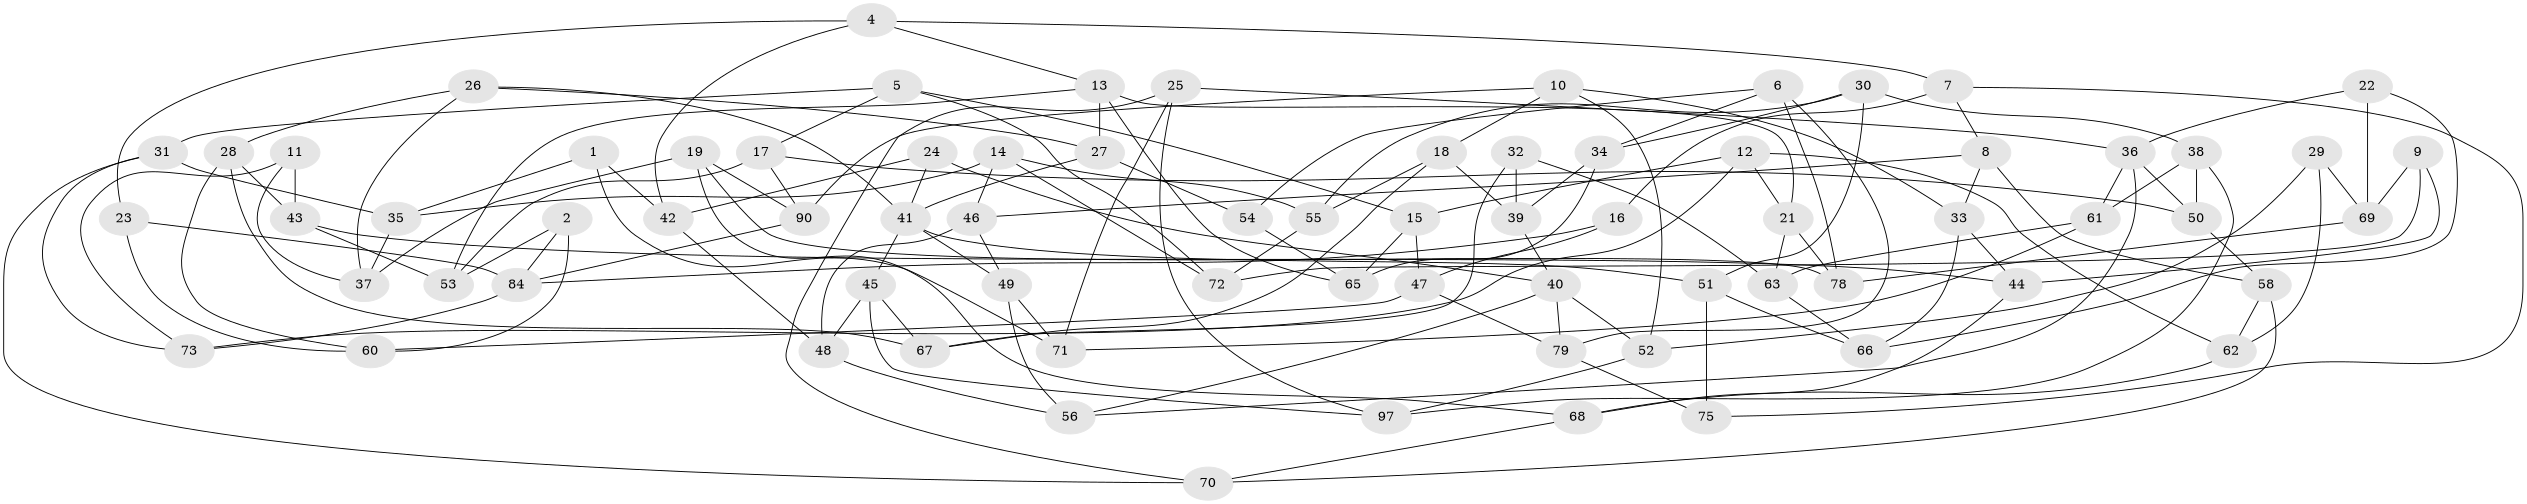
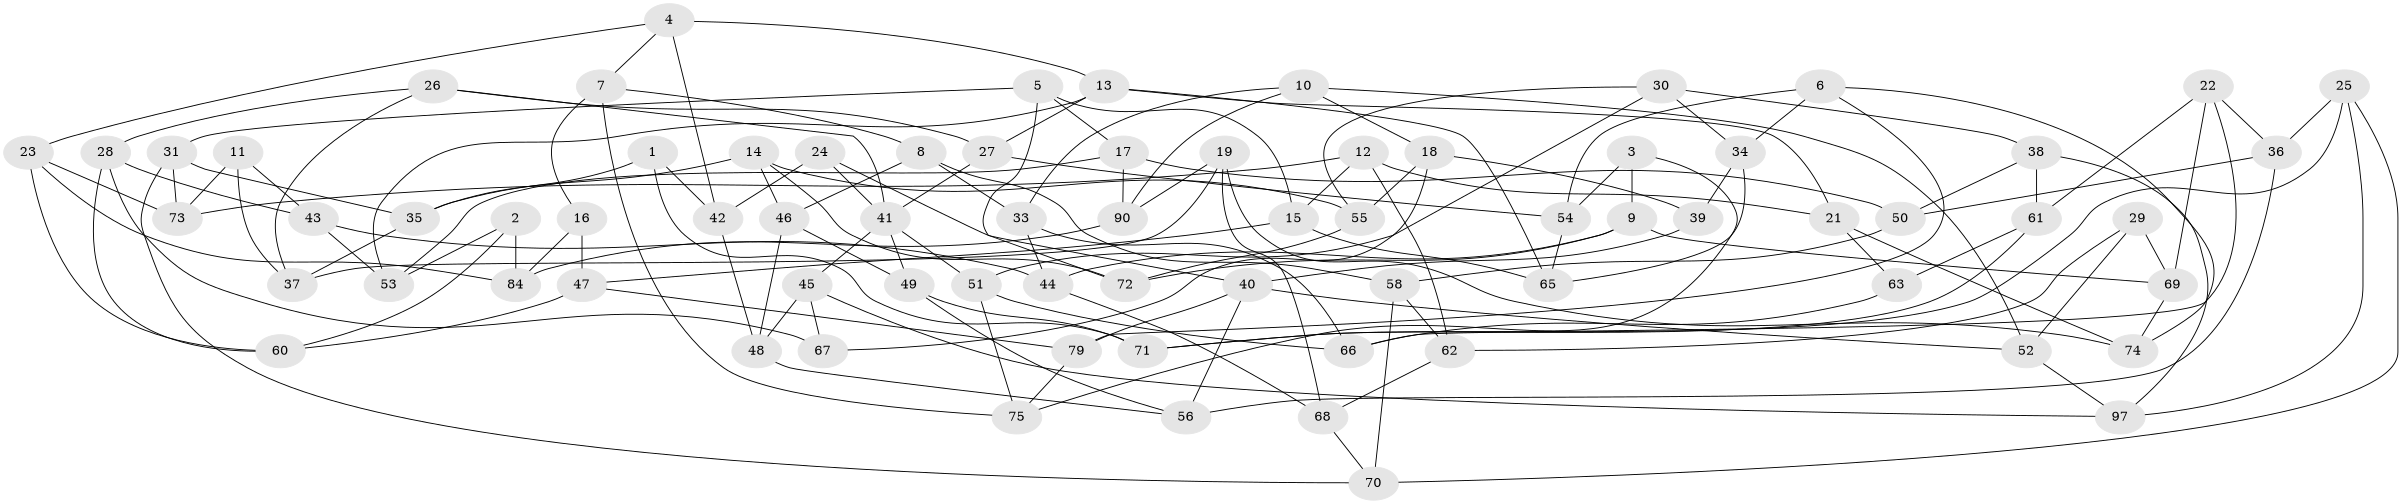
(1516, 153) -> none
none -> (1632, 153)
(2113, 186) -> (2122, 153)
(1839, 285) -> (2133, 351)
(372, 327) -> (106, 187)
